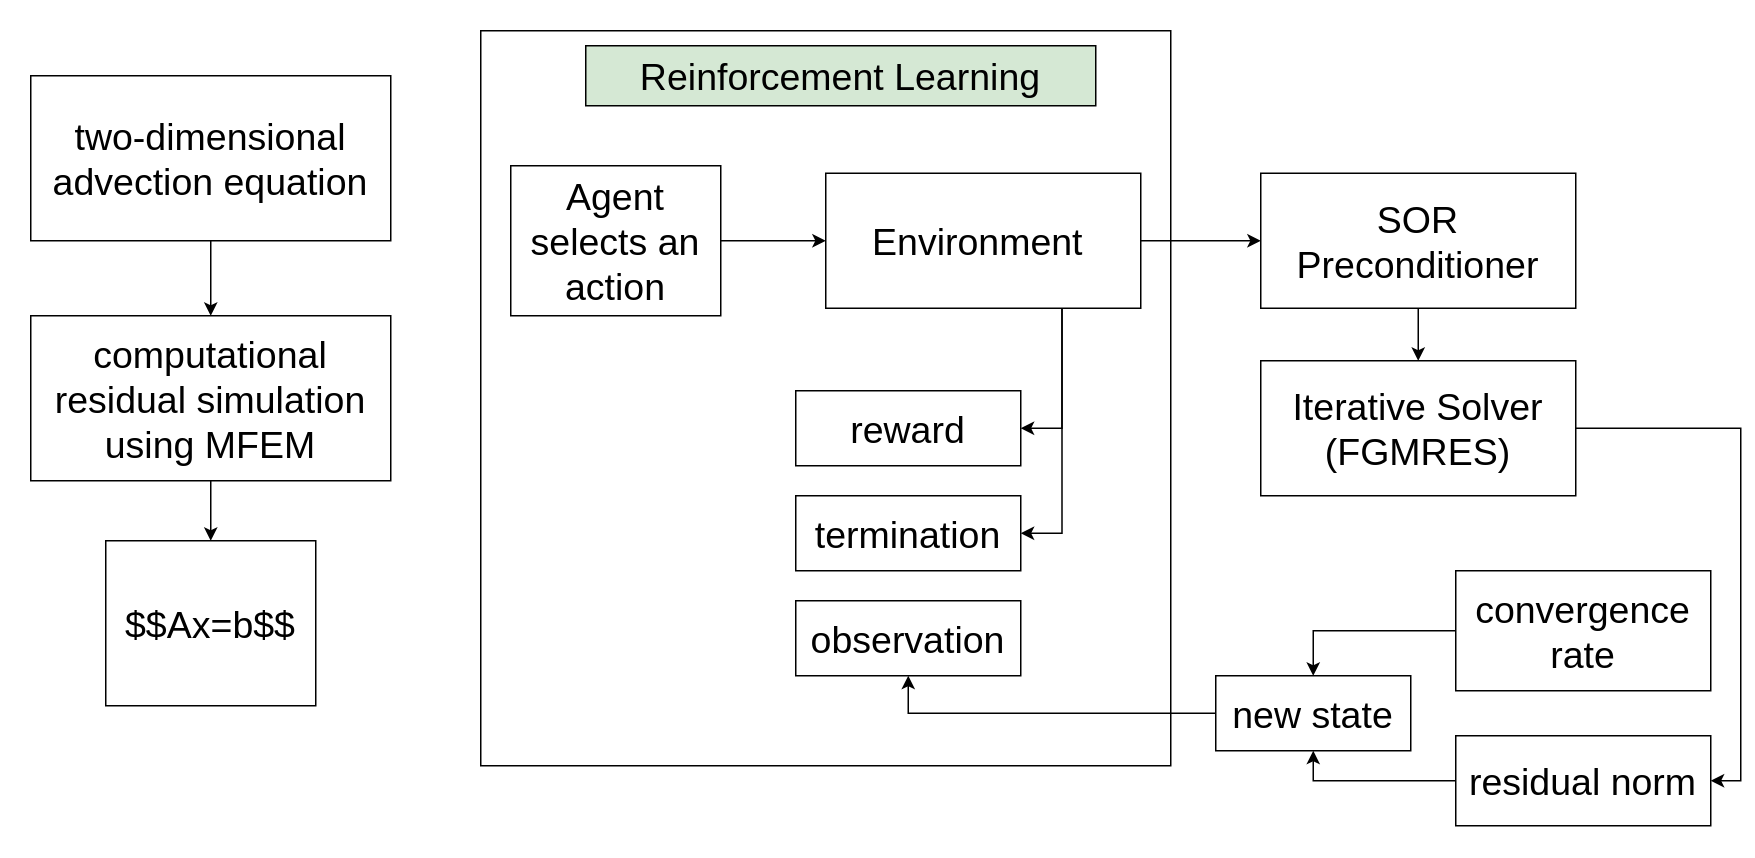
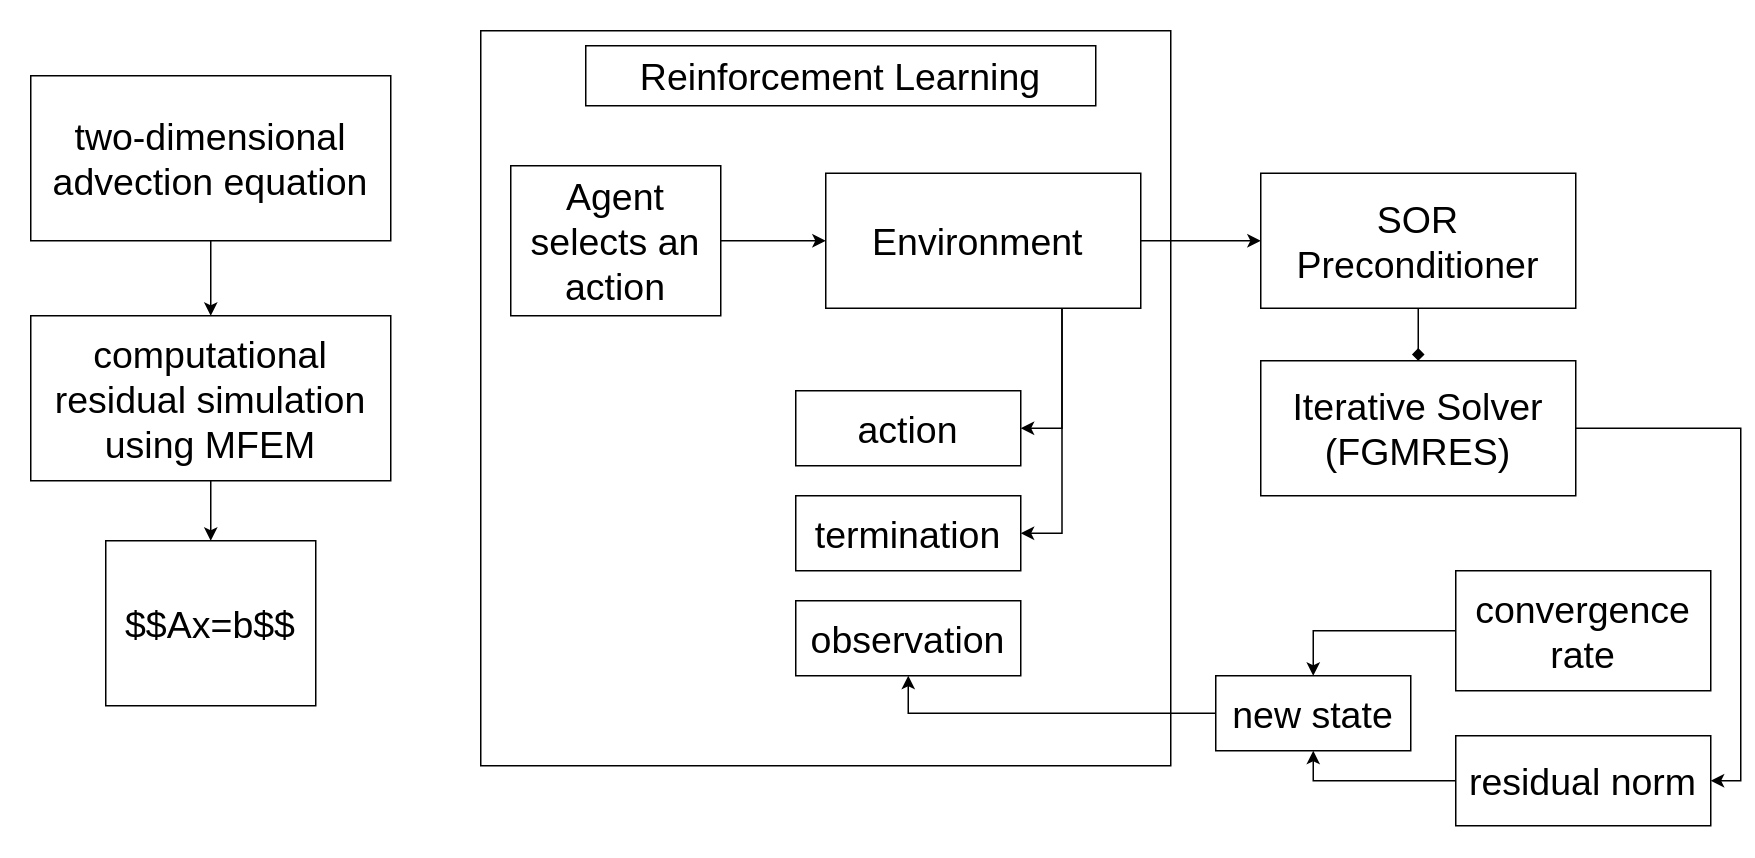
(841, 76) -> (841, 76)
(1418, 349) -> (1418, 348)
(908, 428) -> (908, 428)
